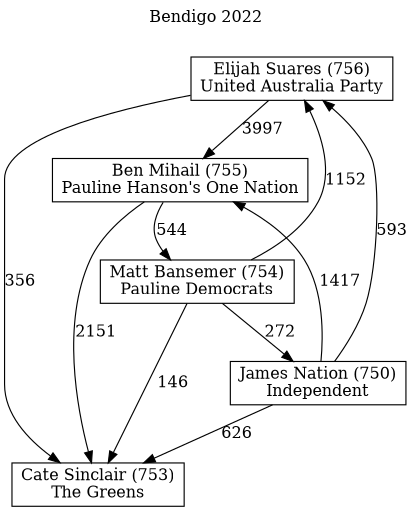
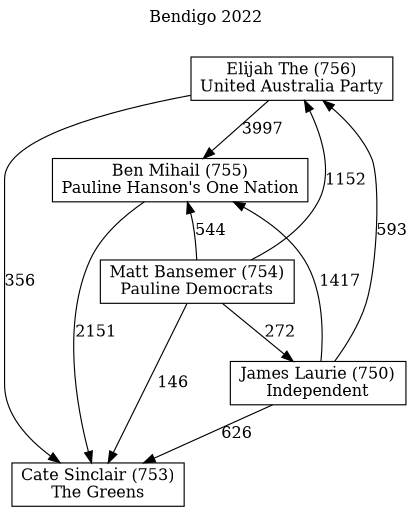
(292, 79) -> (292, 79)
(154, 227) -> (195, 236)
(318, 383) -> (318, 383)
